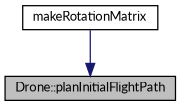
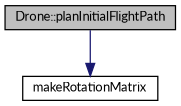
(90, 47) -> (90, 47)
